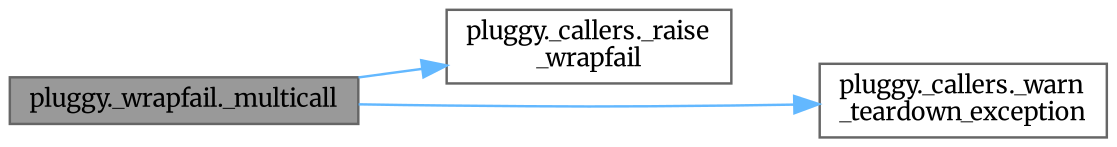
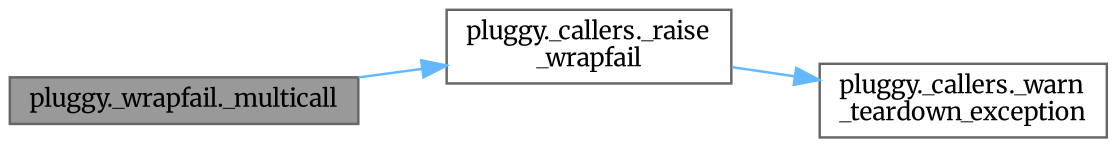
(576, 106) -> (764, 72)
